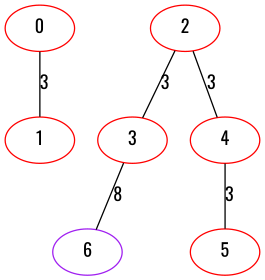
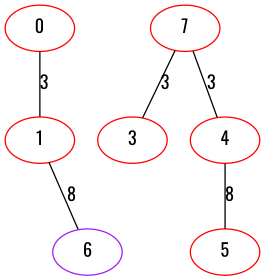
(185, 28) -> (185, 28)
(110, 196) -> (64, 196)
(230, 196) -> (230, 196)
